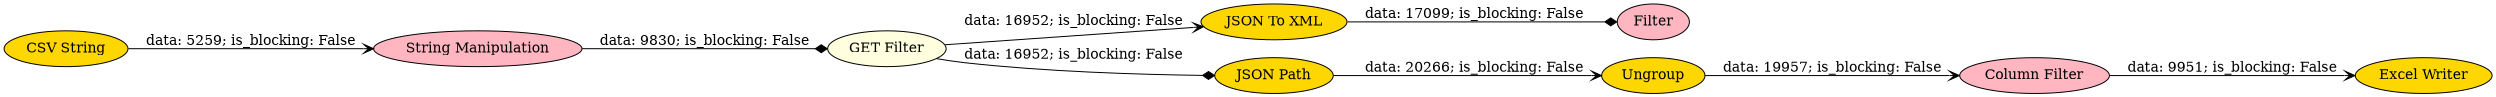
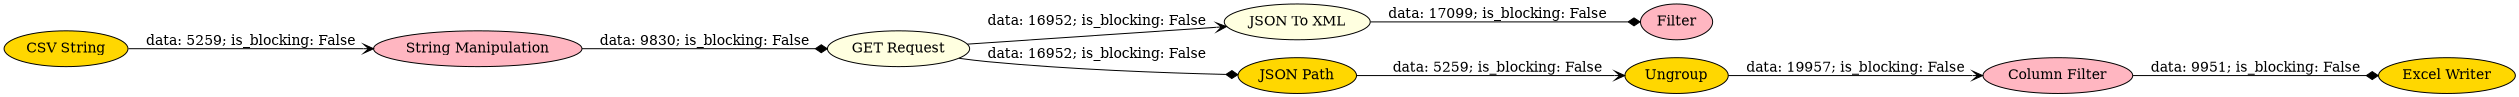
(1274, 22) -> (1297, 22)
(887, 49) -> (899, 49)
(1474, 68) -> (1498, 68)
(2227, 76) -> (2250, 76)
